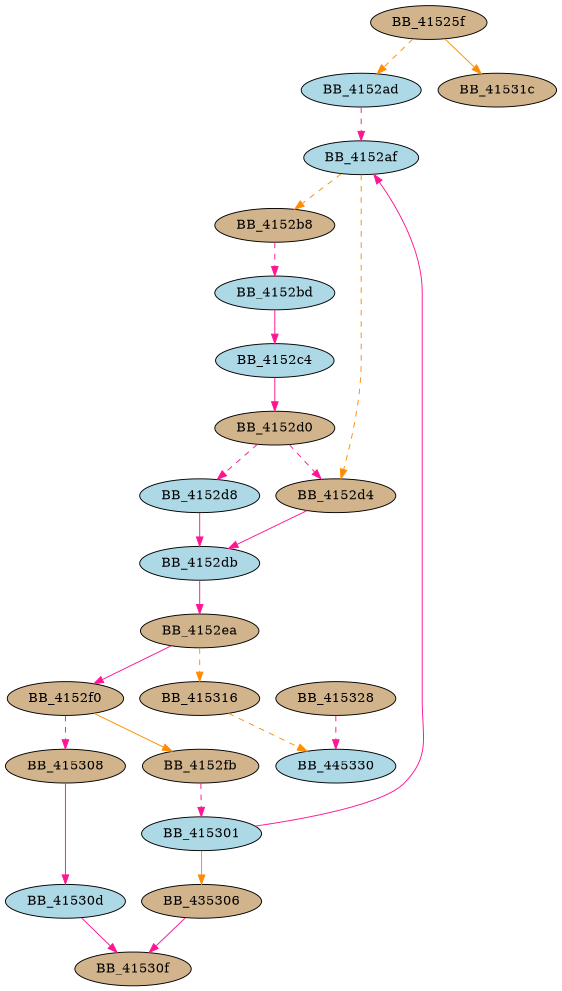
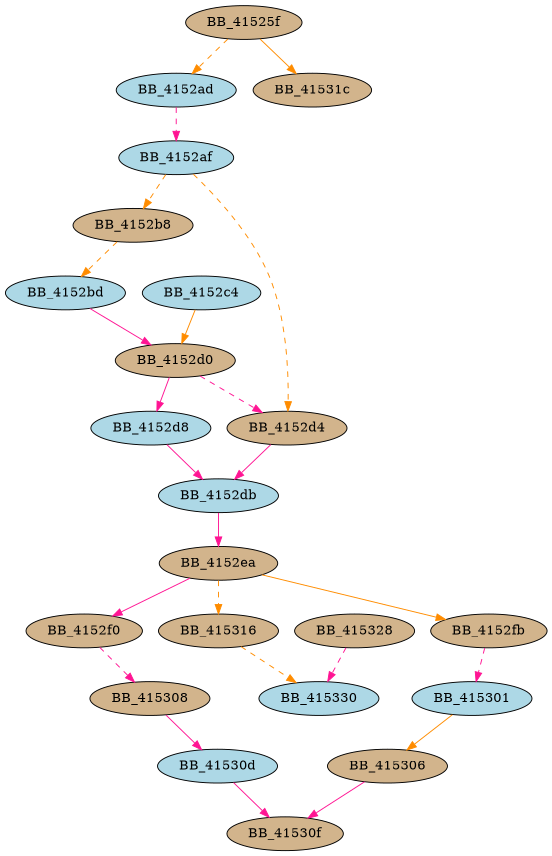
(275, 255) -> (103, 256)
(275, 322) -> (116, 324)
(275, 390) -> (190, 322)
(241, 459) -> (165, 390)
(422, 559) -> none
(129, 730) -> (349, 596)
(336, 766) -> (319, 699)
(202, 901) -> (387, 766)
